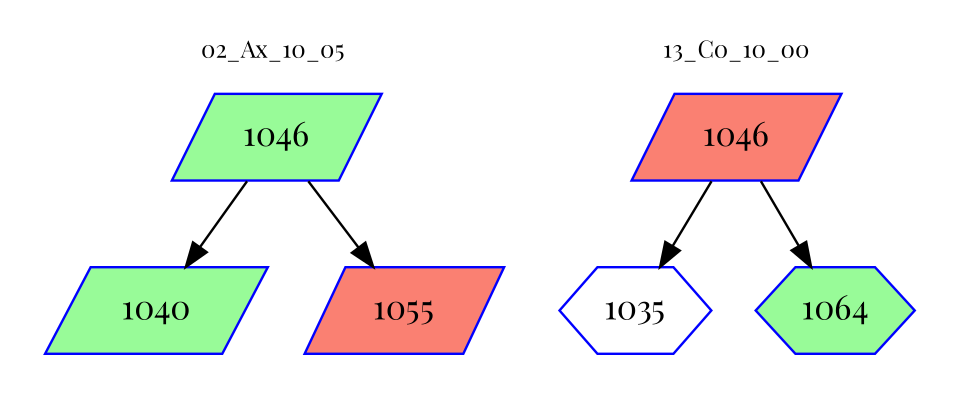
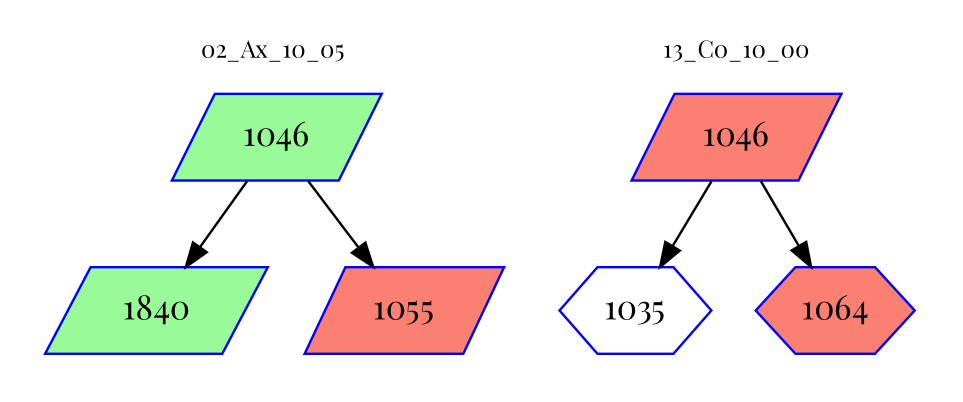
(156, 310) -> (156, 310)
(835, 310) -> (835, 310)
